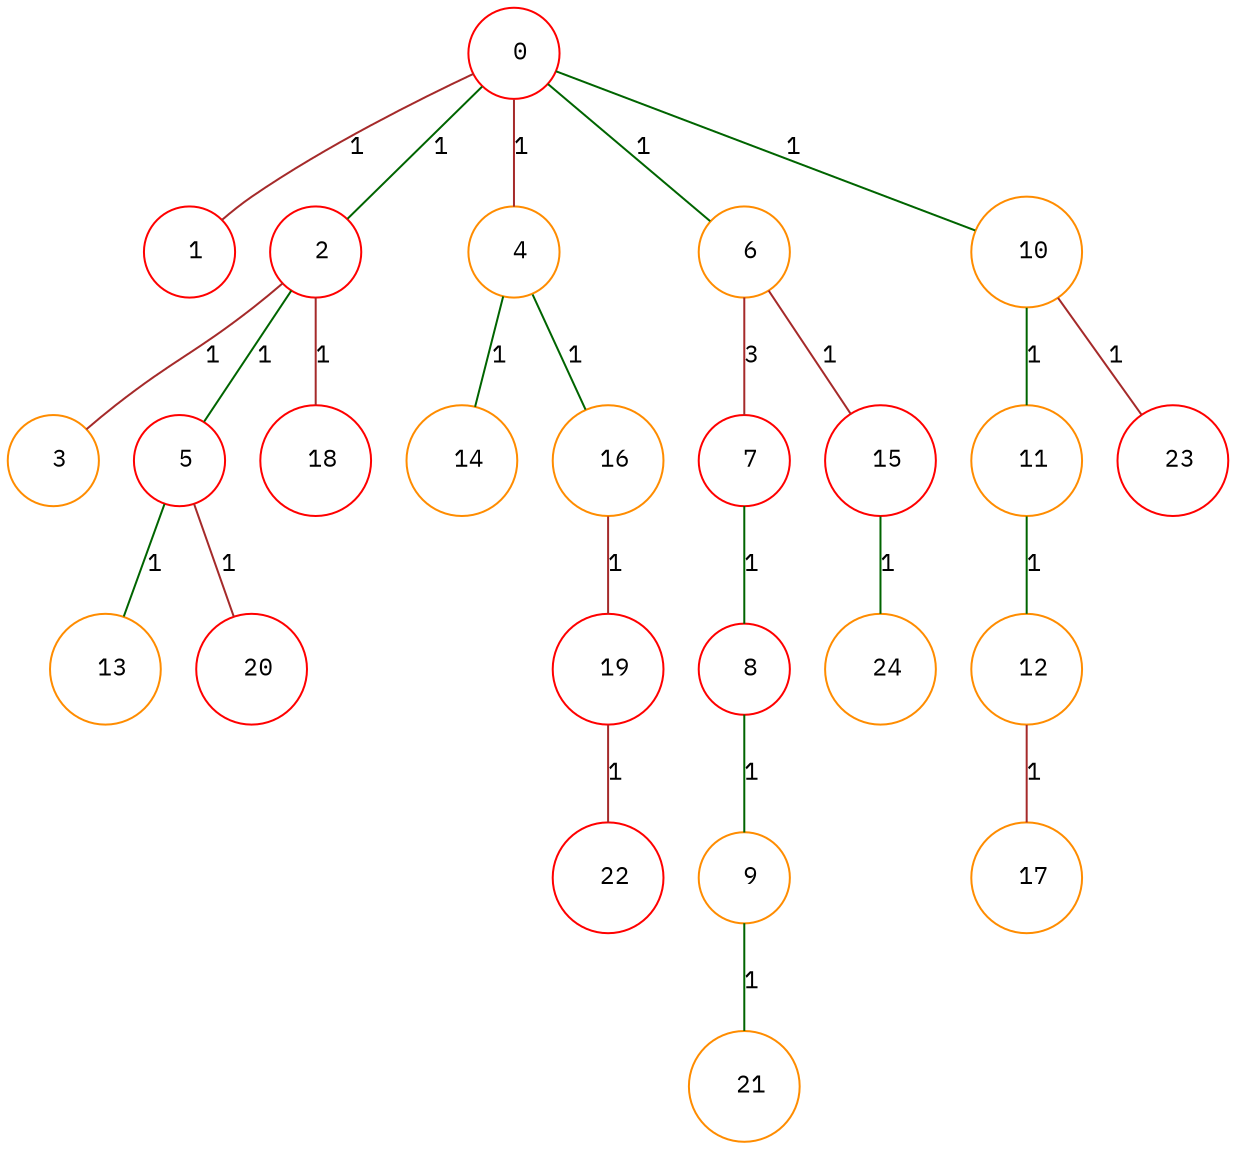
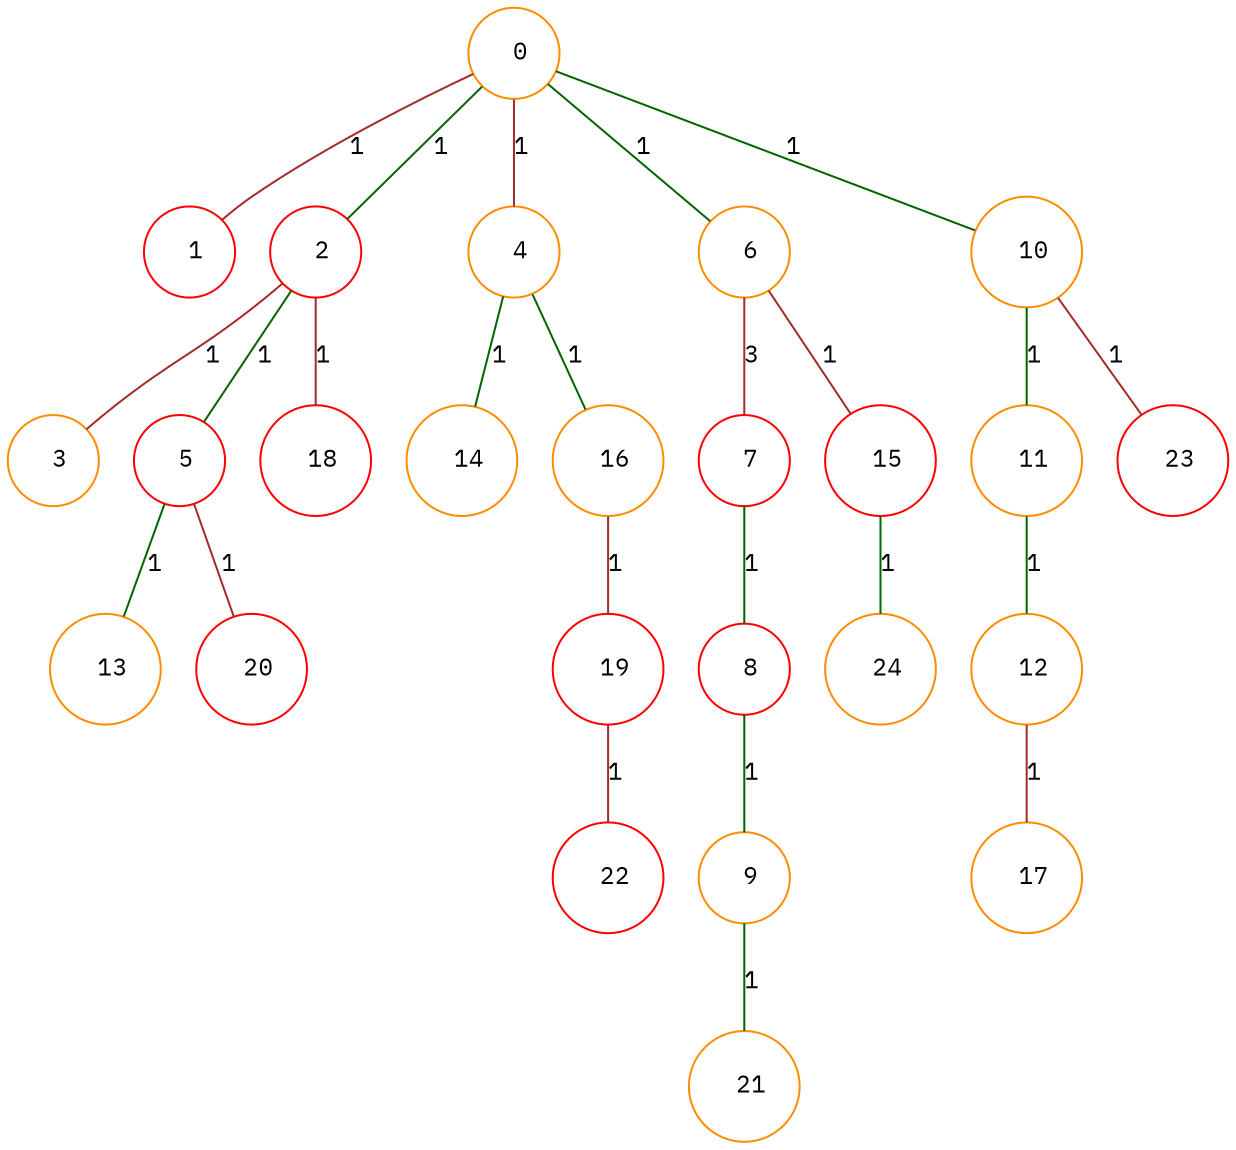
(514, 53) -> (514, 53)
